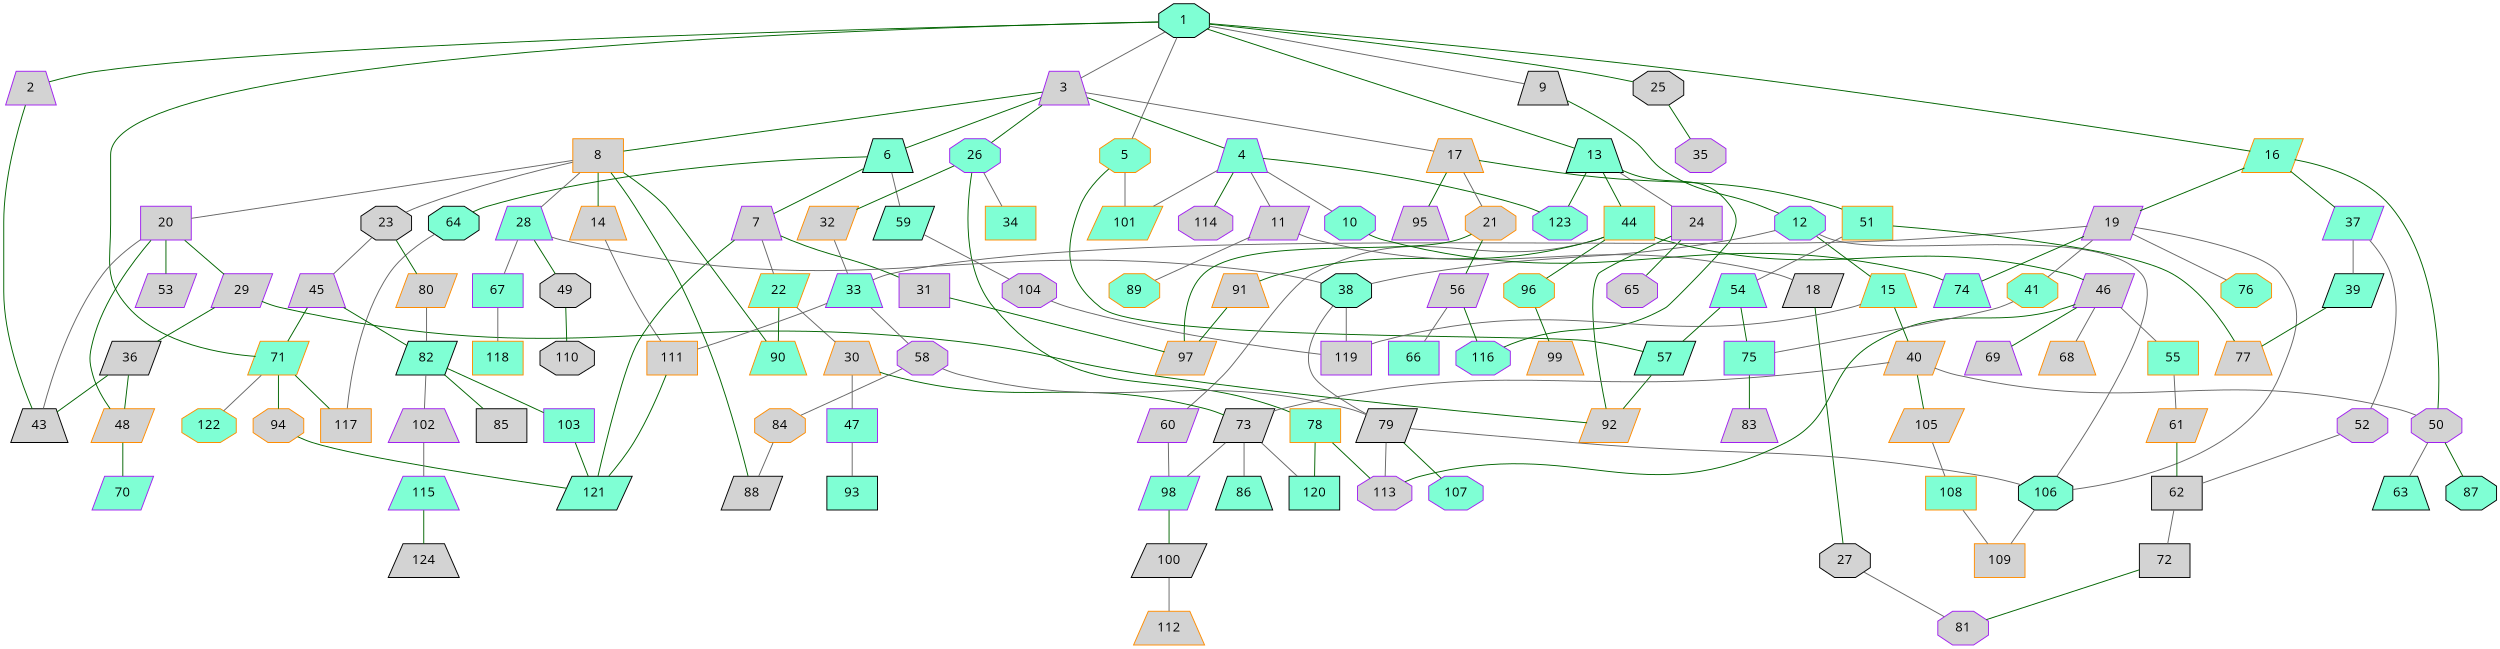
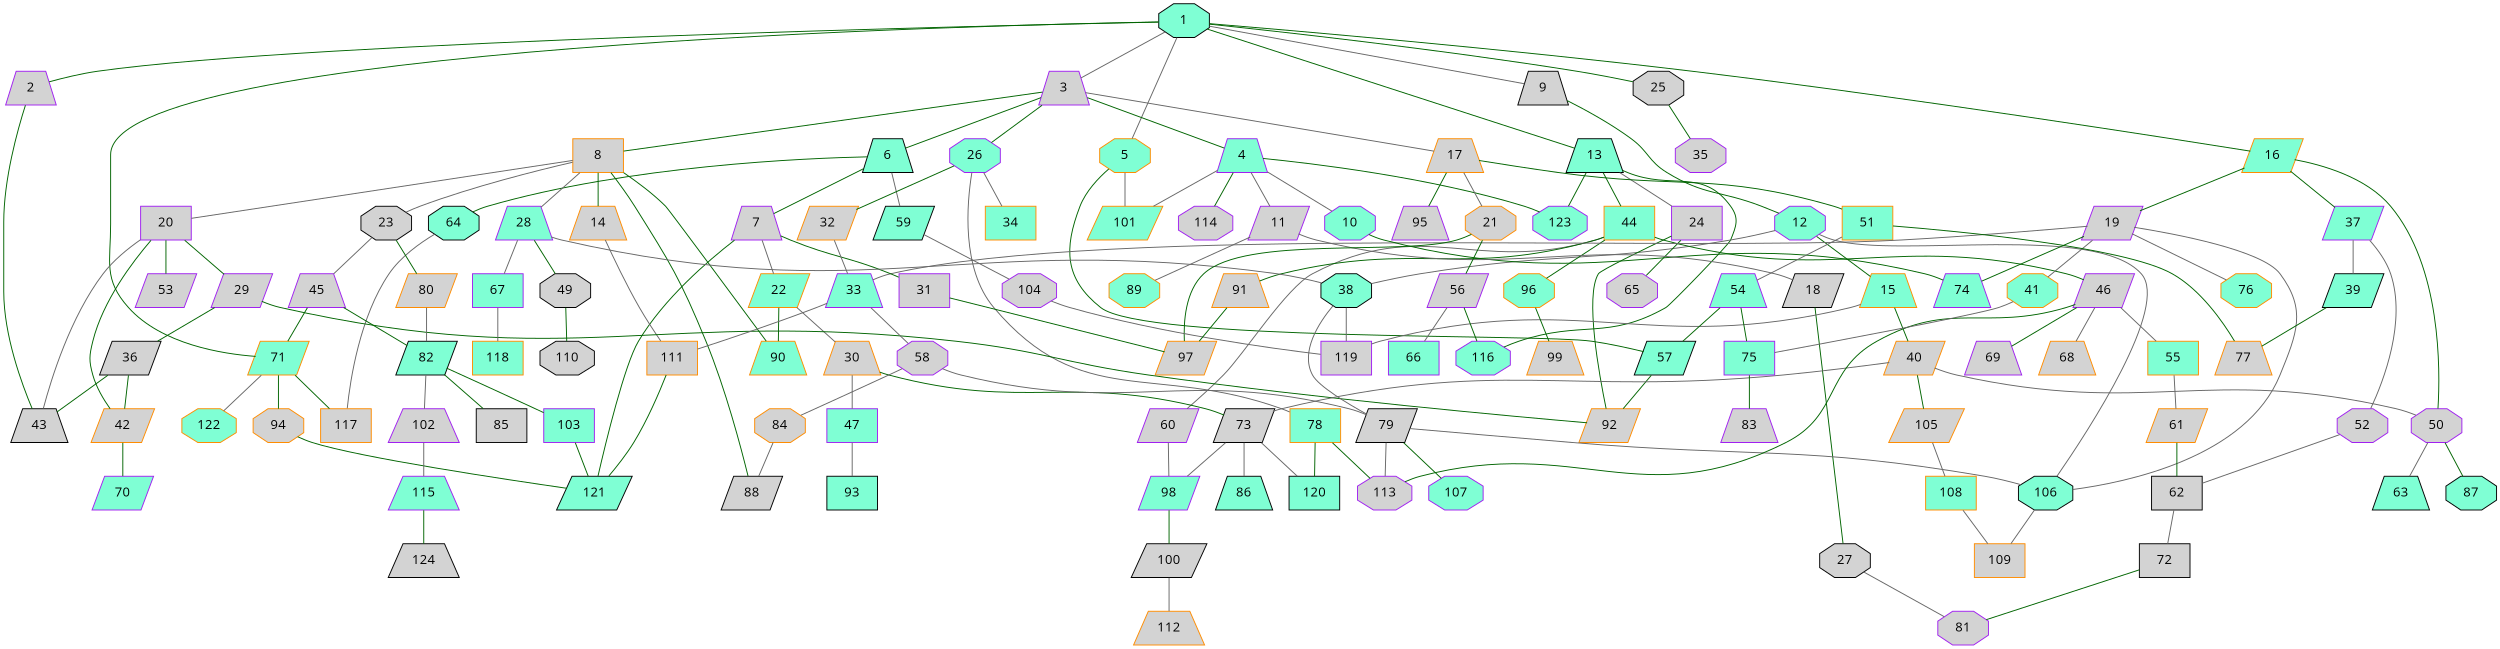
(1086, 372) -> (1086, 372)
(123, 426) -> (123, 426)
